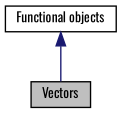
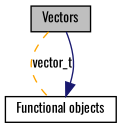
none -> (31, 64)
